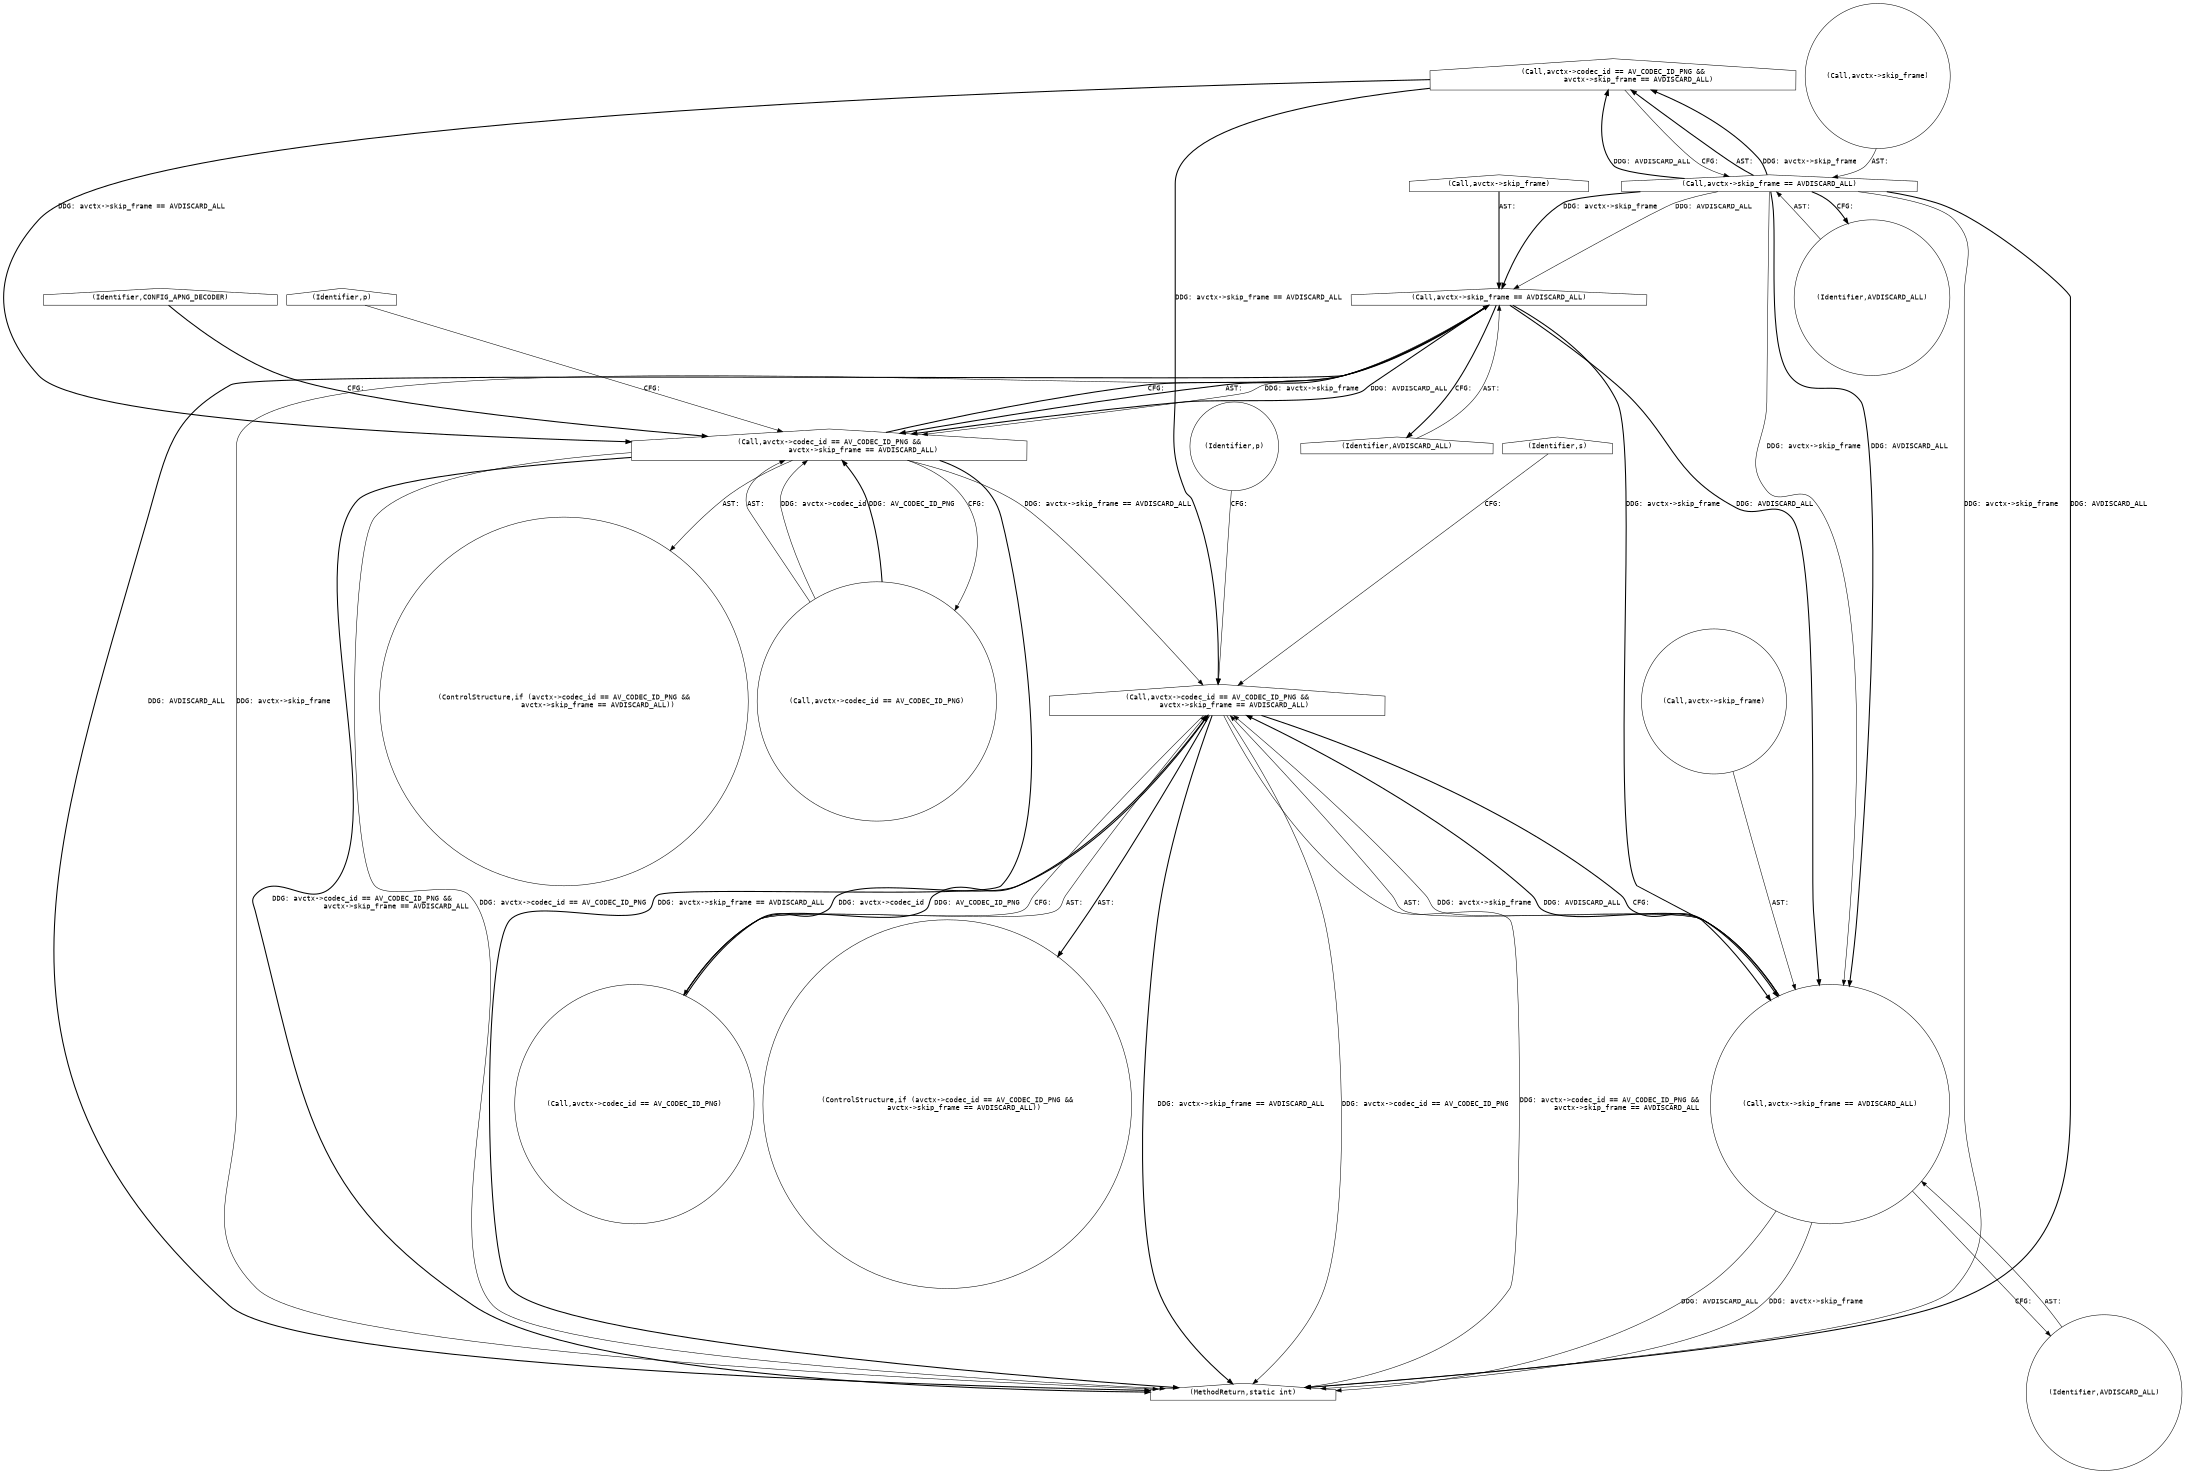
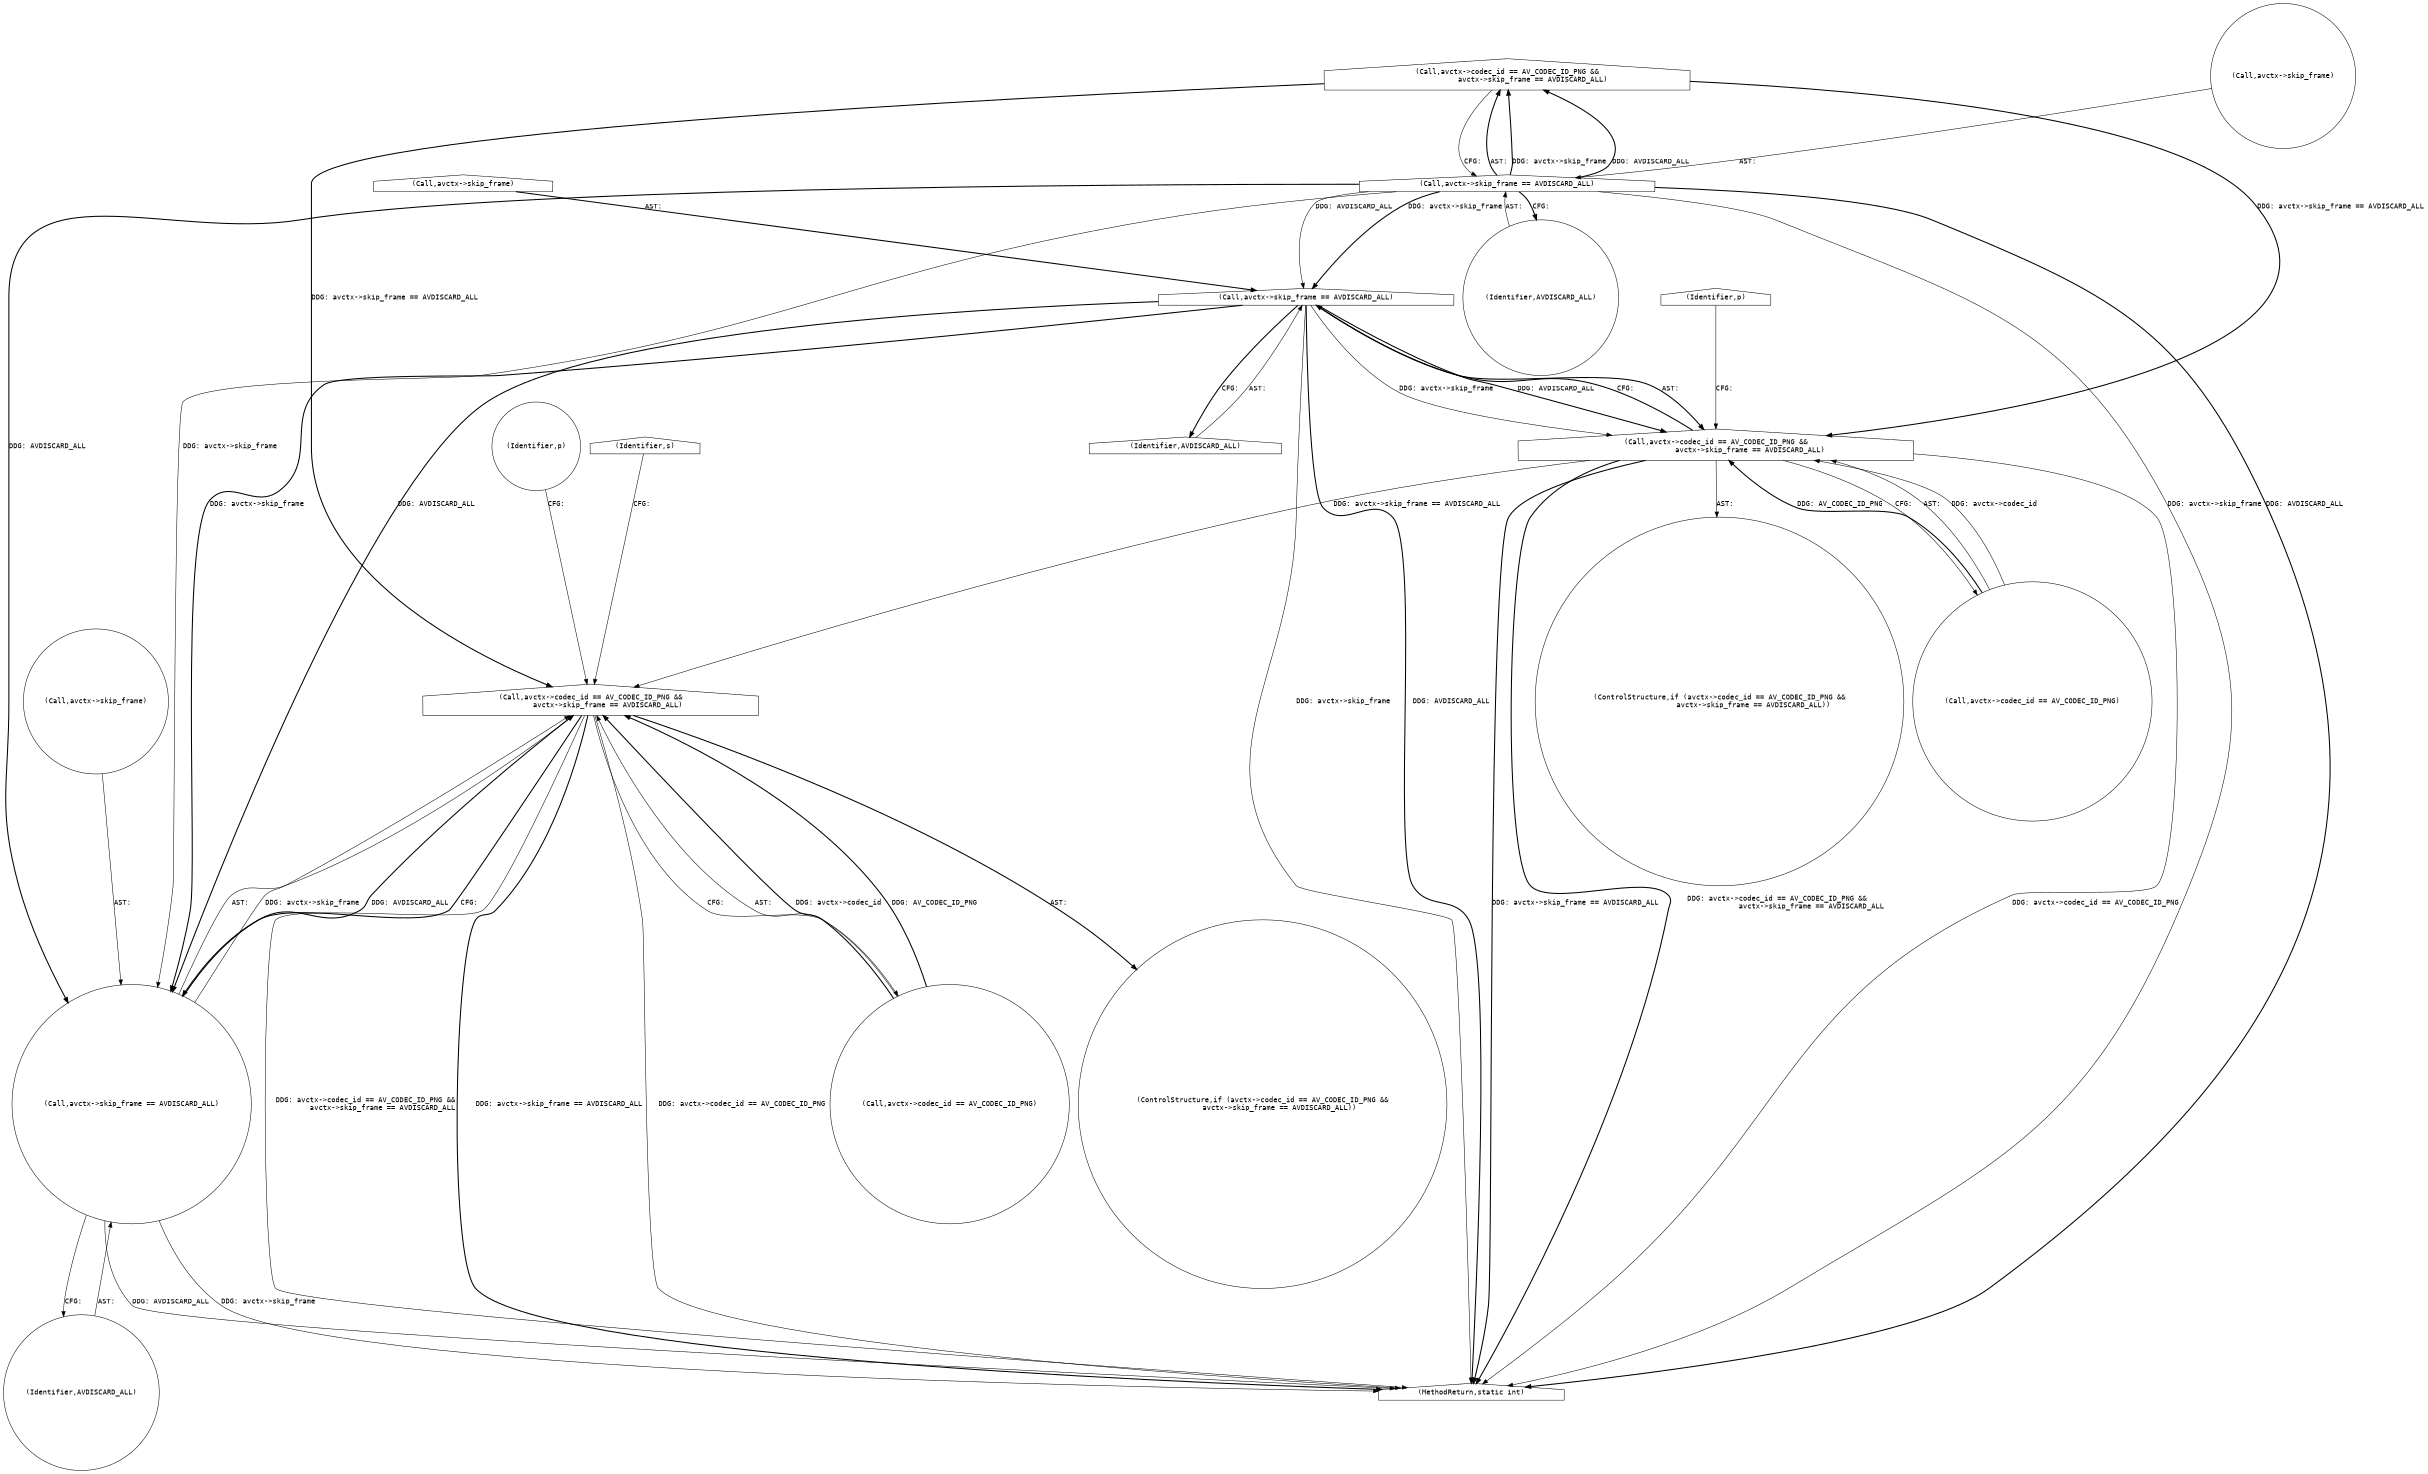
(160, 298) -> none
